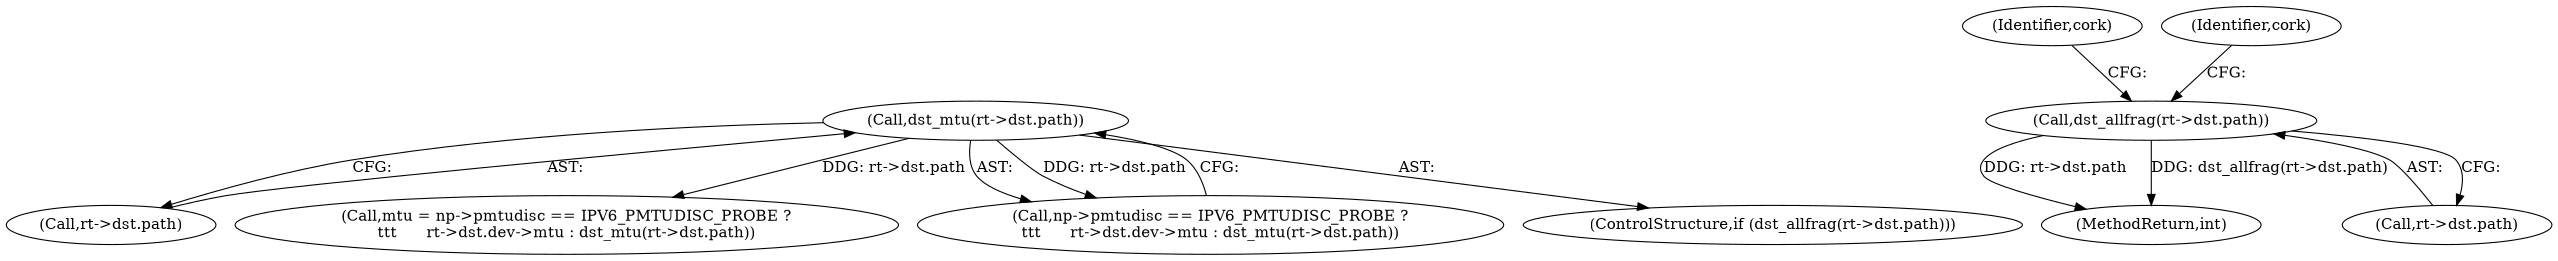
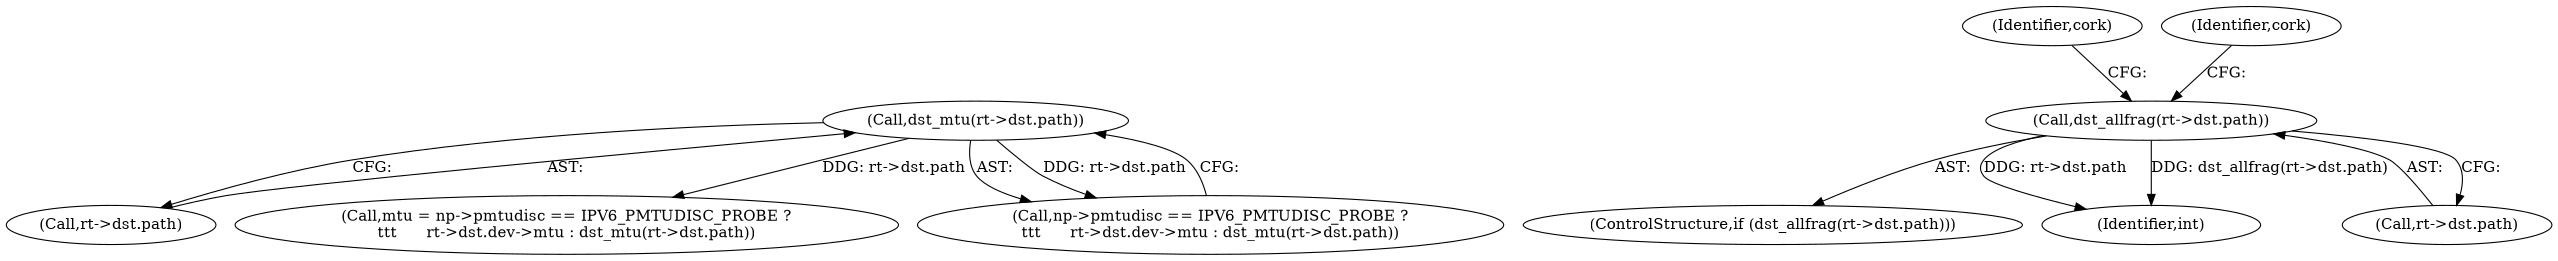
(1358, 171) -> (1932, 161)
(2151, 225) -> (2151, 225)
